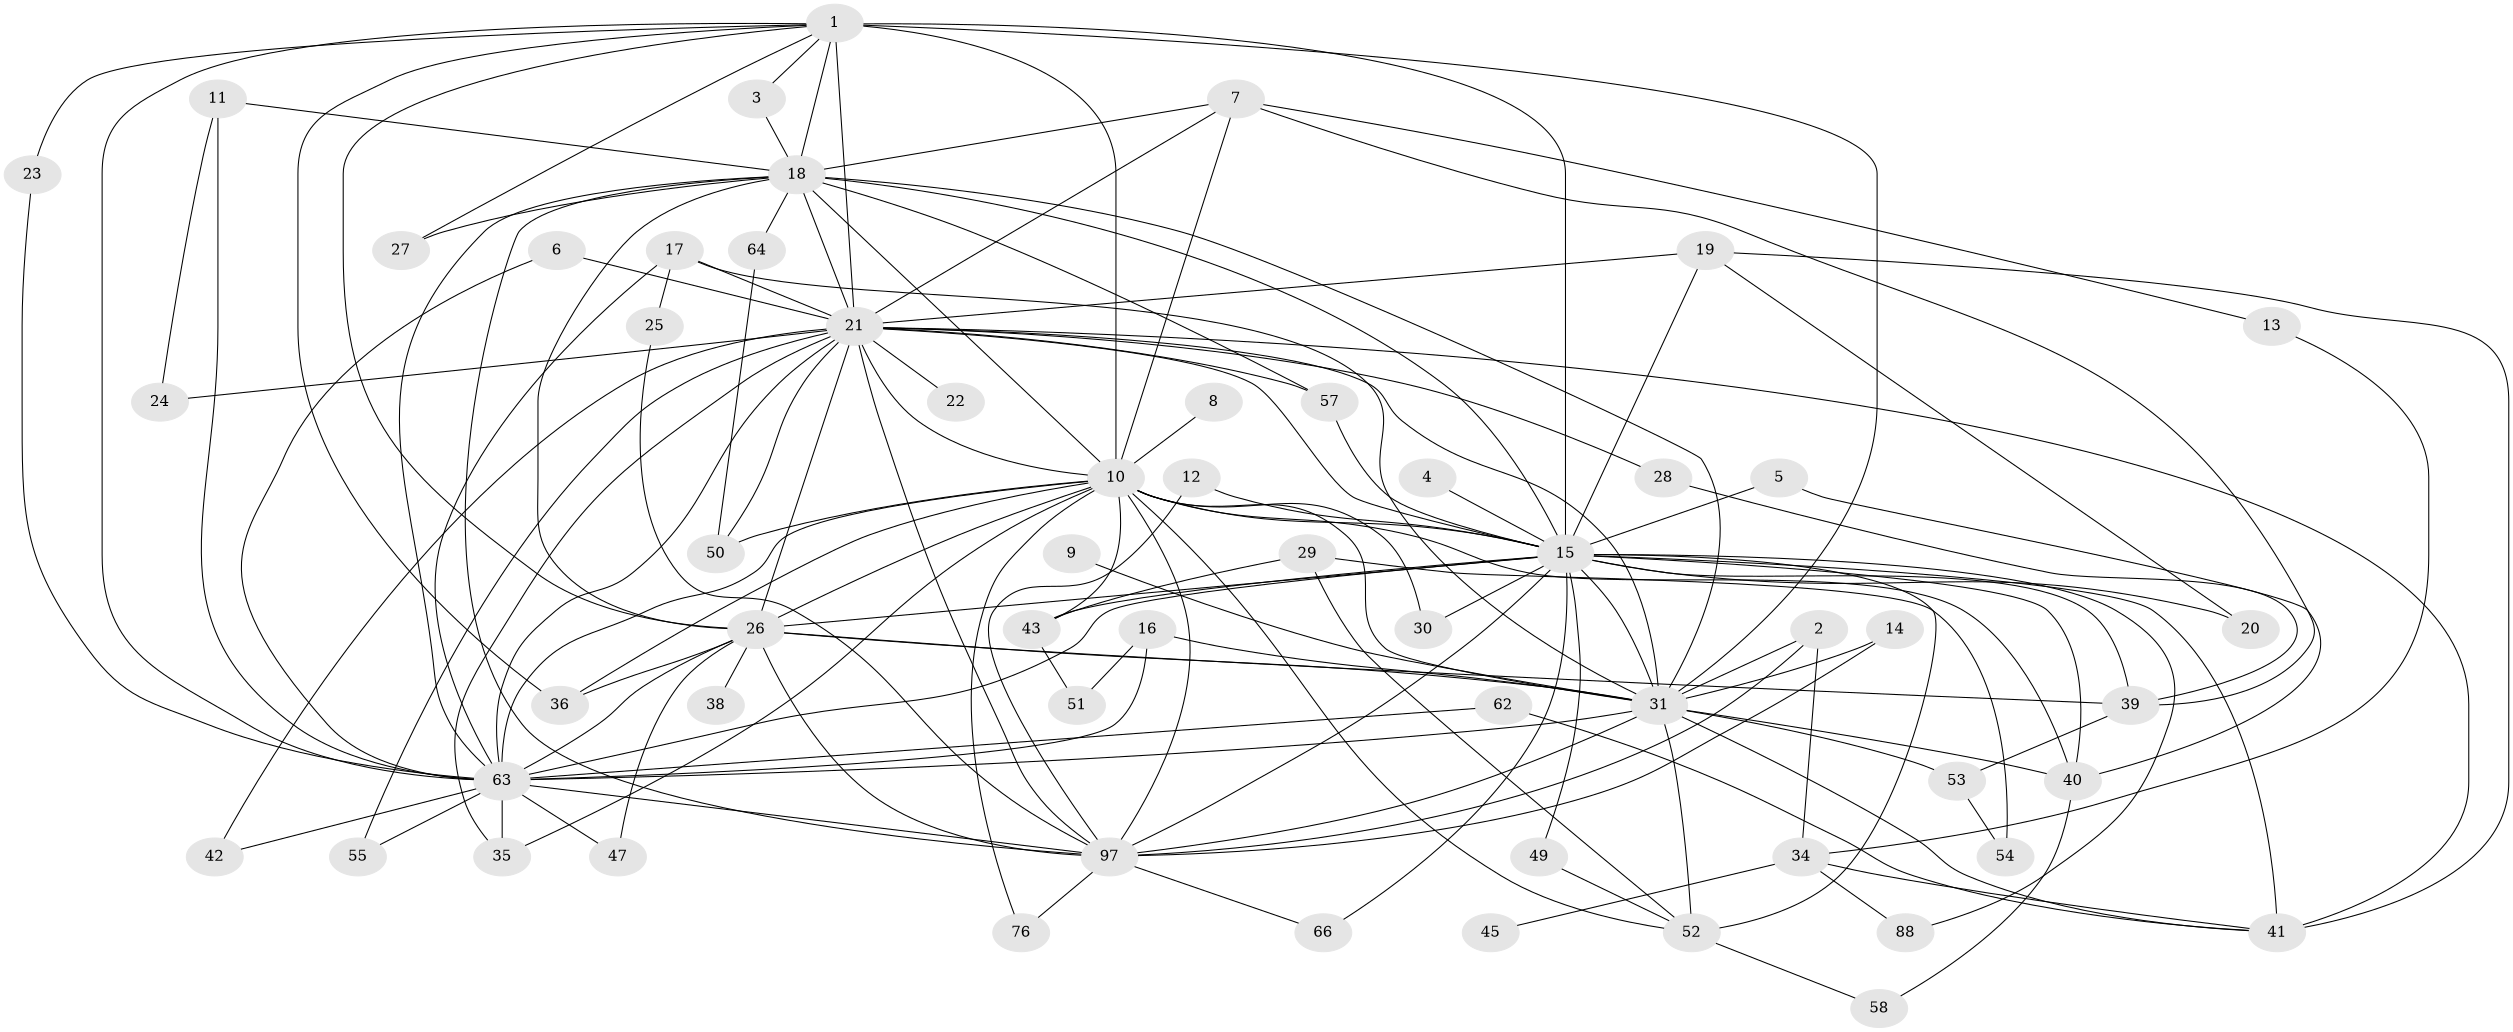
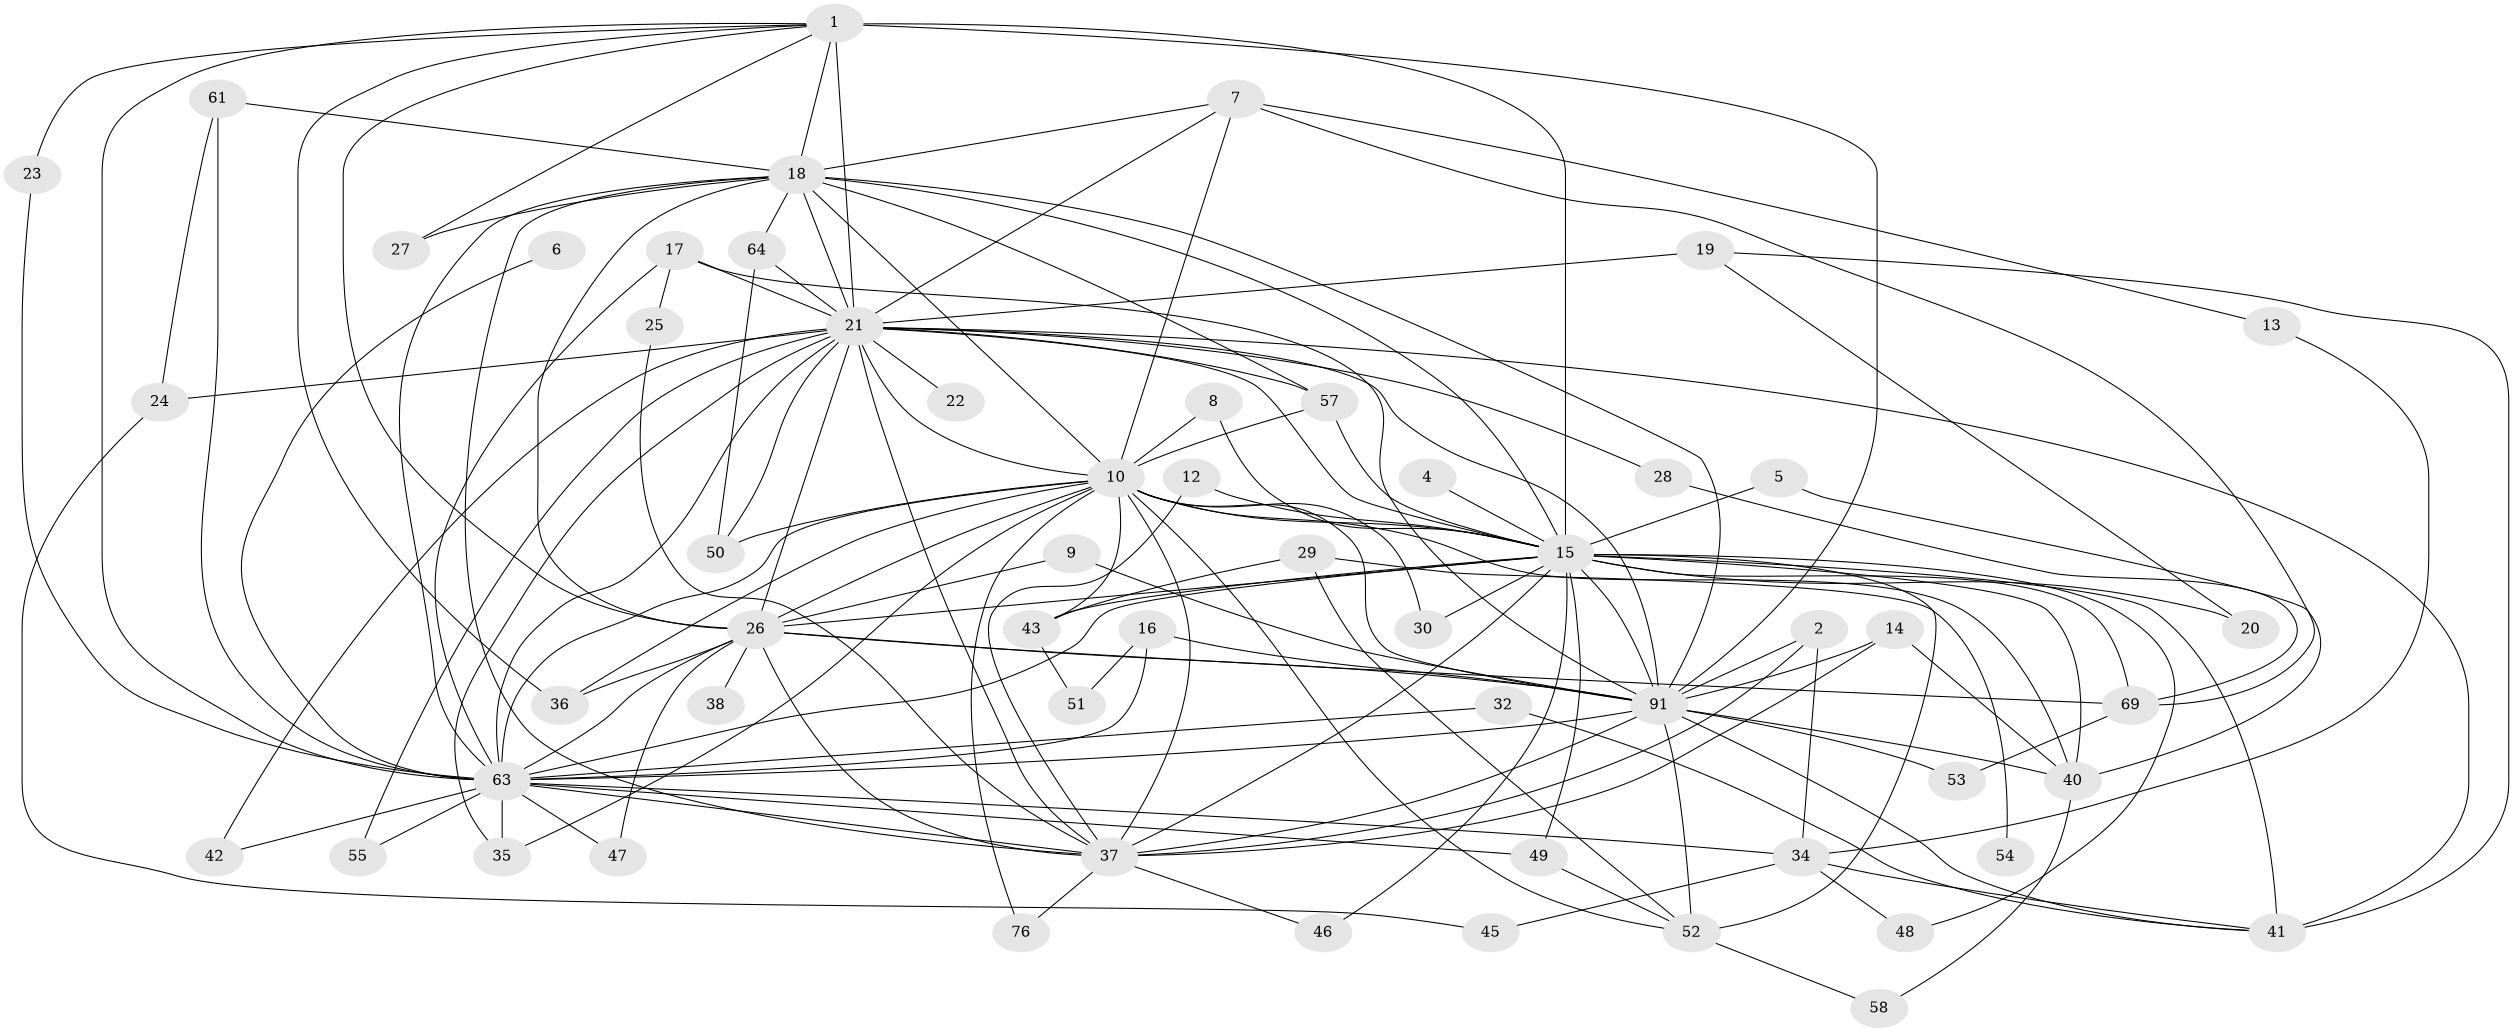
(218, 99) -> (218, 99)
(757, 99) -> none
(1113, 158) -> (1216, 437)
(706, 288) -> (809, 291)
(1635, 402) -> (1272, 495)
none -> (901, 595)
(1503, 705) -> (1503, 705)
(1659, 705) -> (1659, 705)
none -> (1984, 705)
(2131, 705) -> (2131, 705)
none -> (1152, 813)
none -> (1021, 819)
(1981, 819) -> none
(1110, 857) -> (1110, 857)
none -> (519, 900)
(1323, 933) -> (1323, 933)
(1906, 933) -> (1906, 933)
